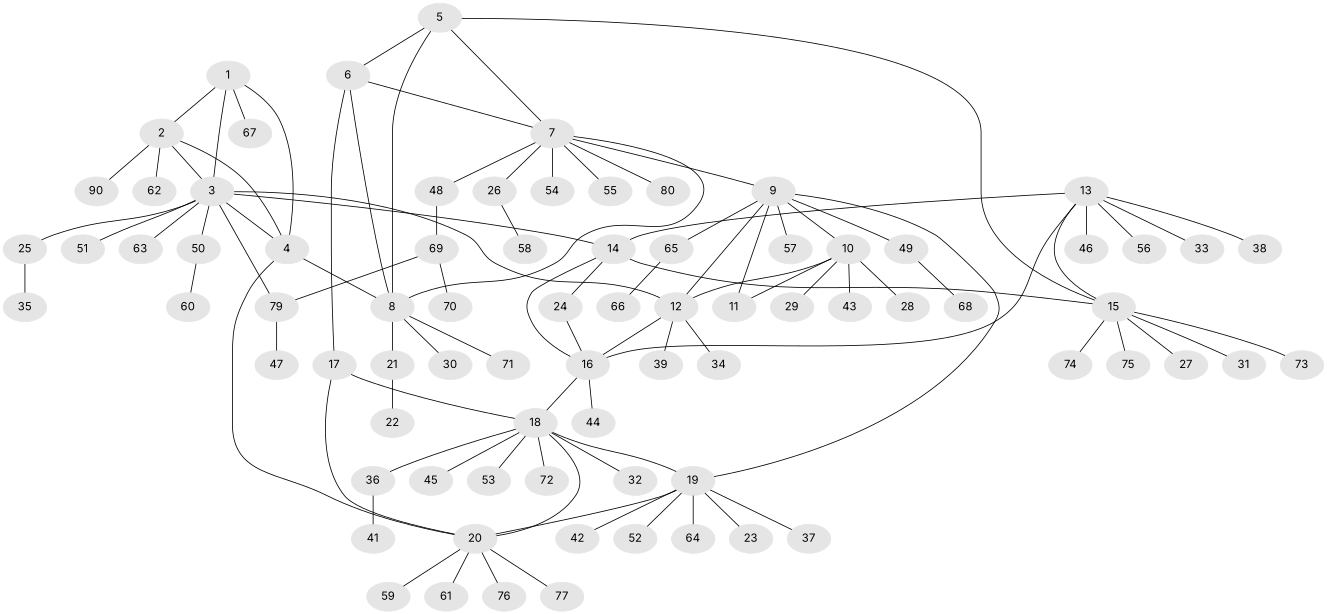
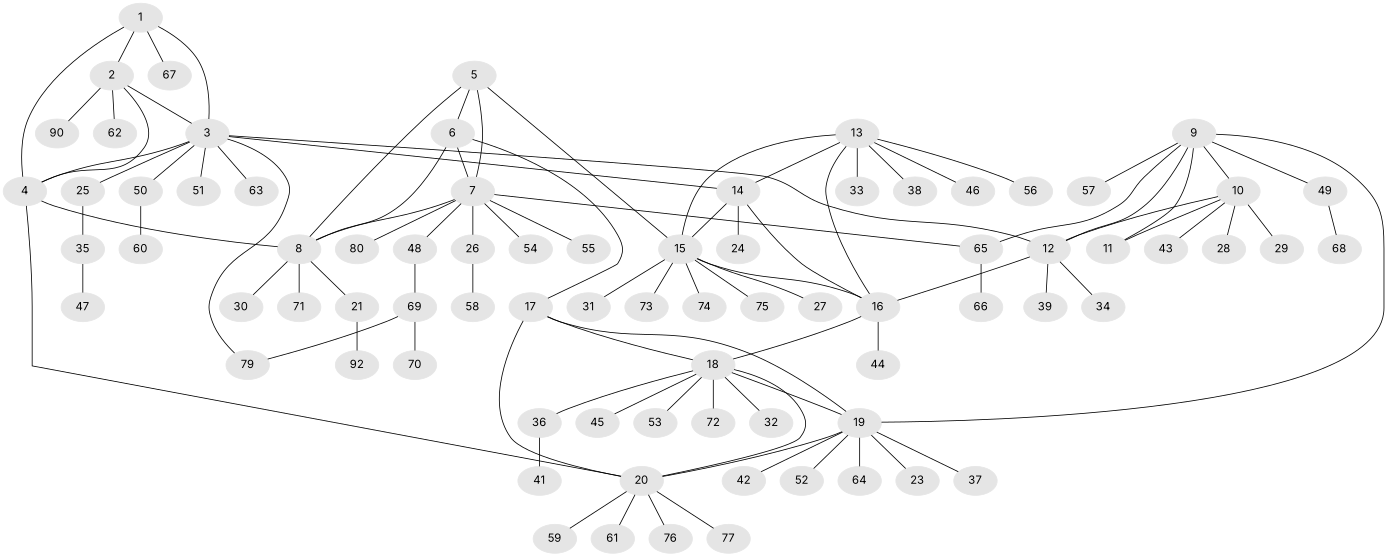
(663, 161) -> (727, 220)
(277, 336) -> (83, 278)
(574, 336) -> (779, 278)
none -> (705, 340)
(392, 423) -> (357, 365)
